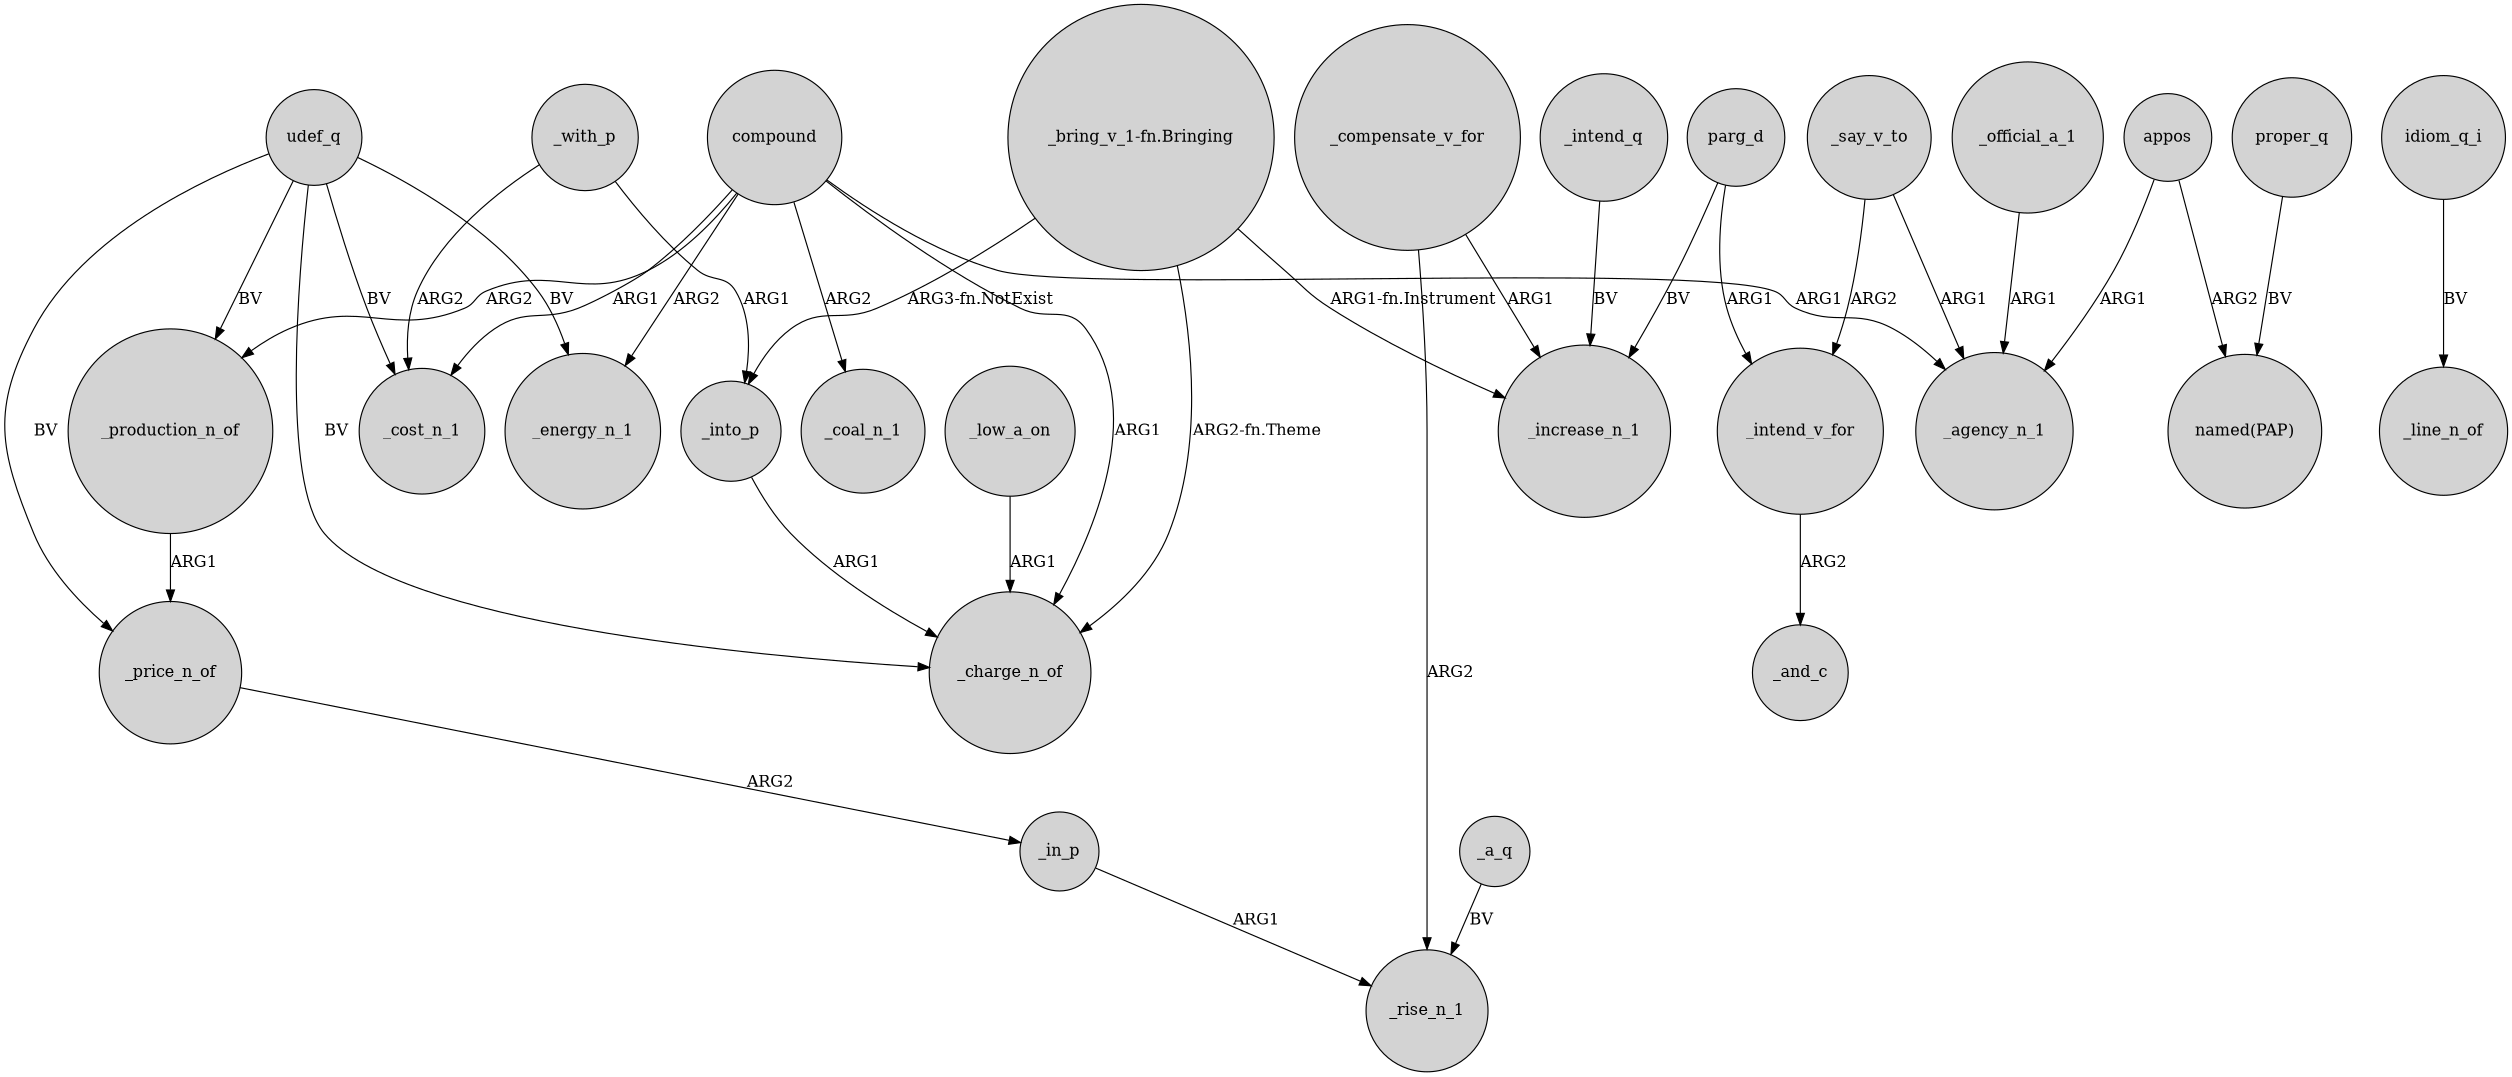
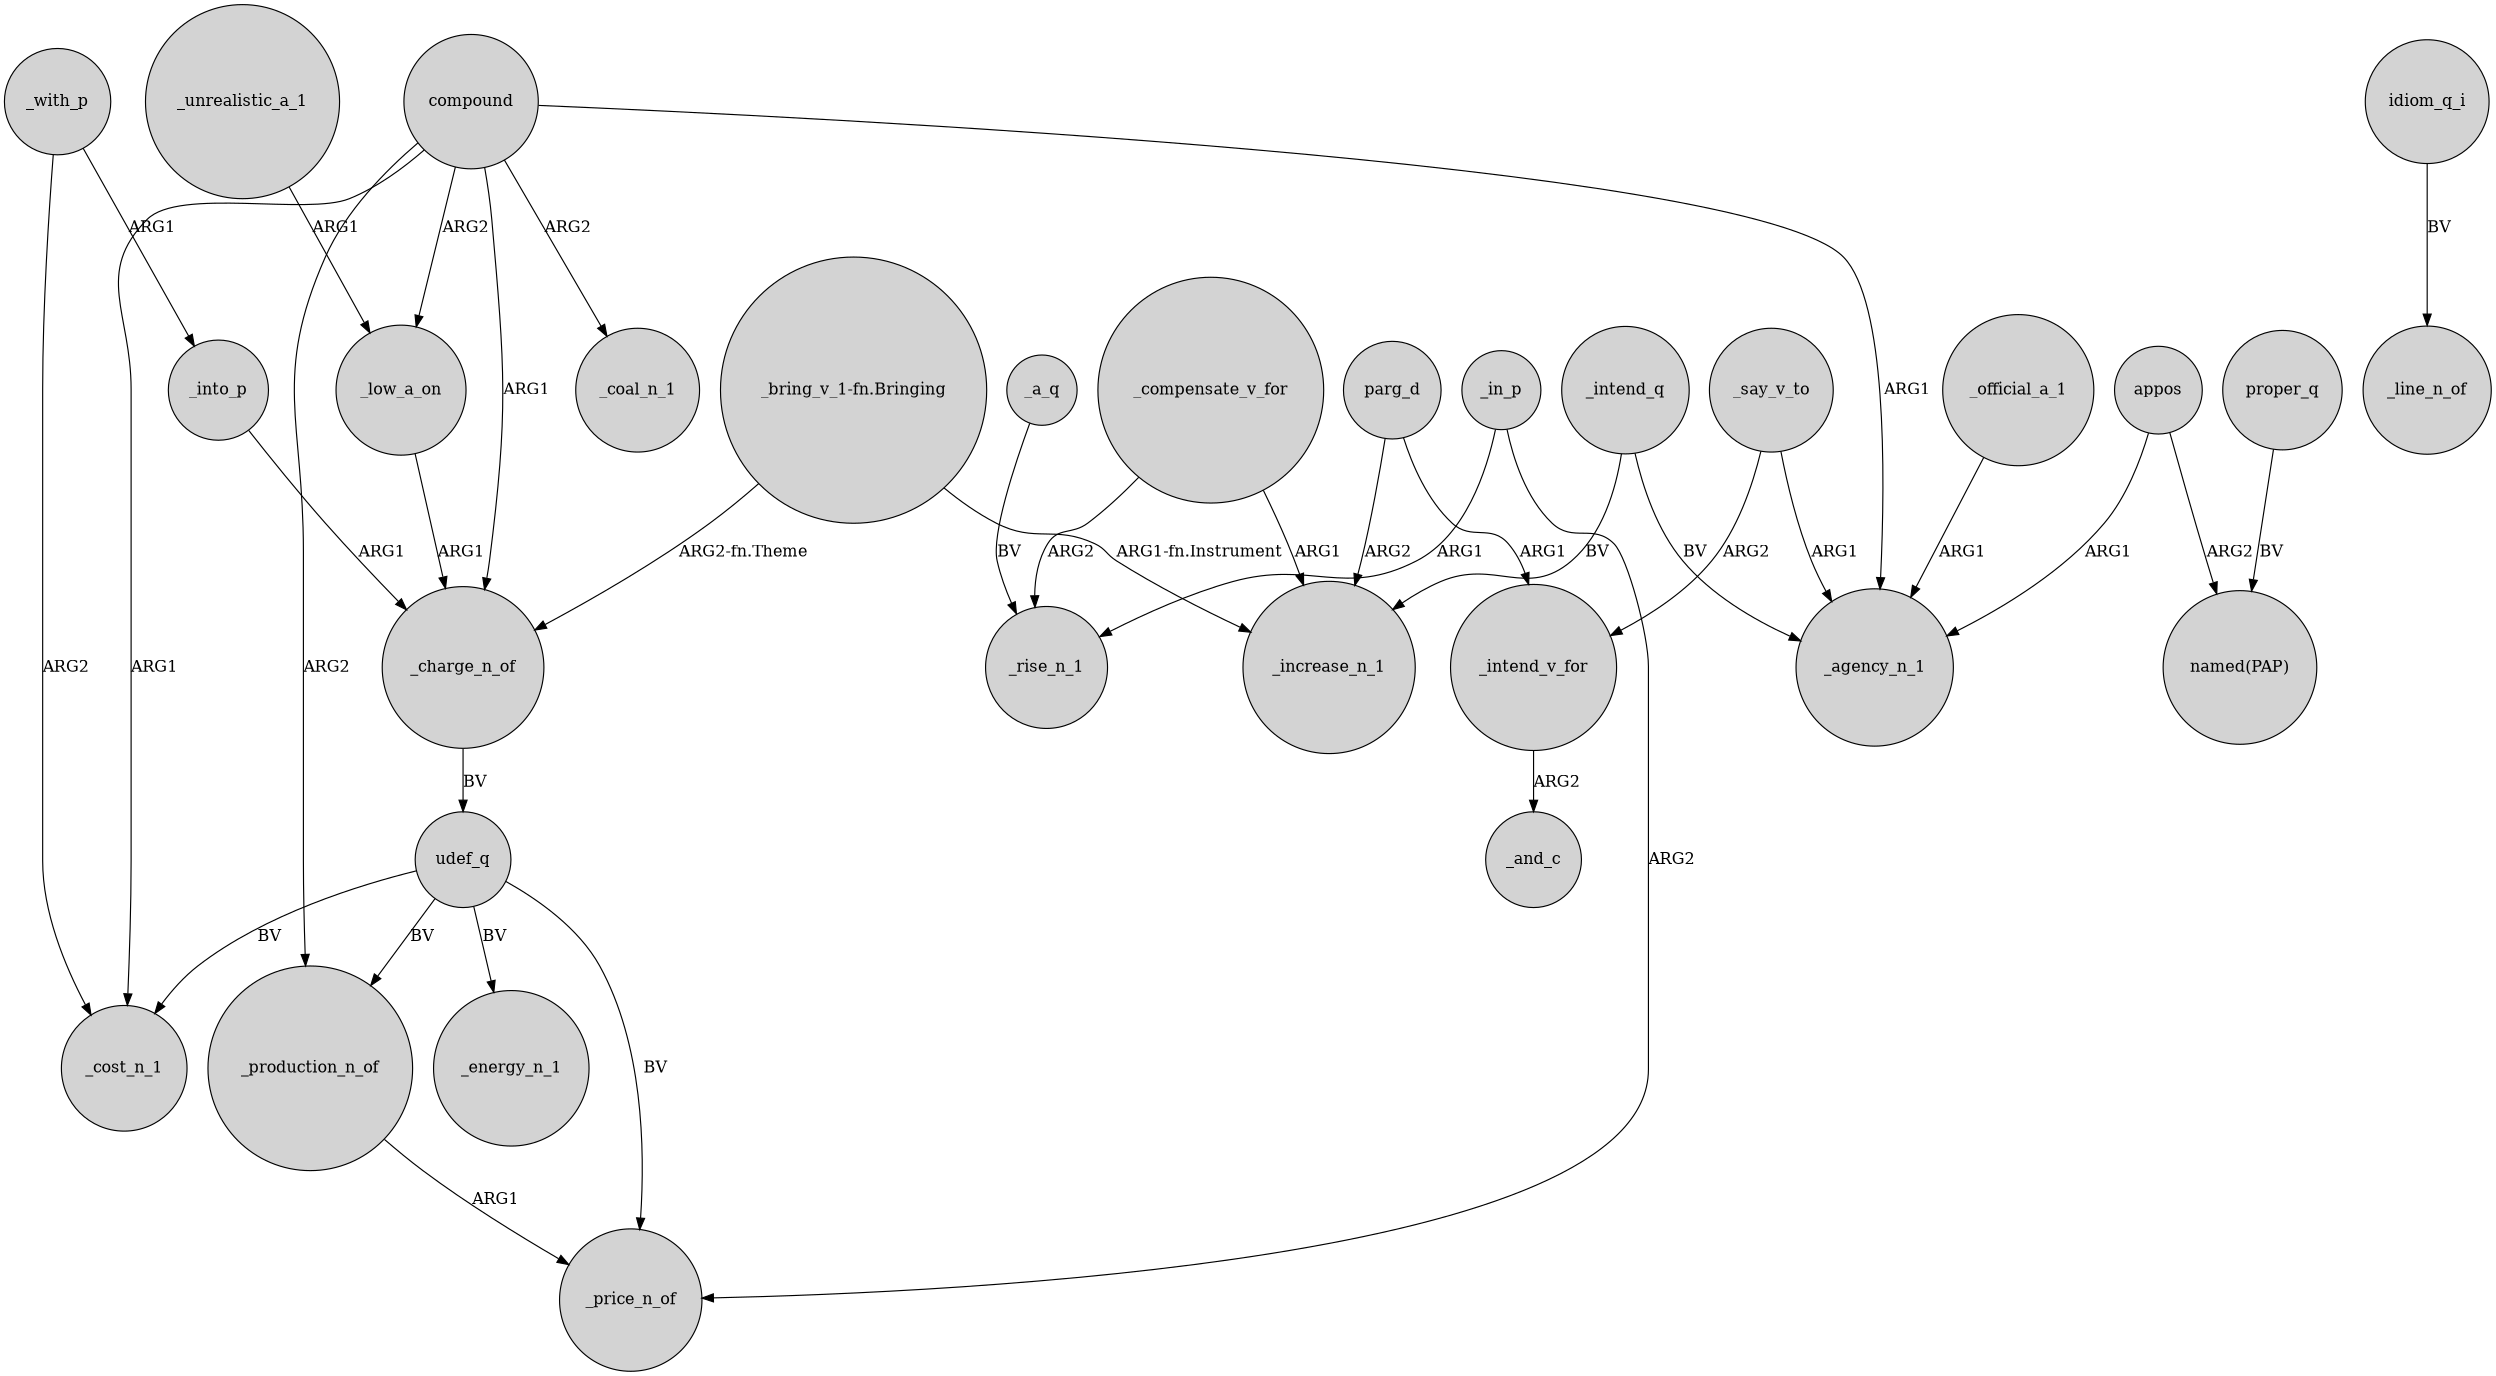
none -> (243, 102)
(685, 275) -> (437, 241)
(1678, 300) -> (1388, 552)
(892, 301) -> none
none -> (1687, 566)
(439, 595) -> (463, 774)
(624, 764) -> (1552, 1175)
